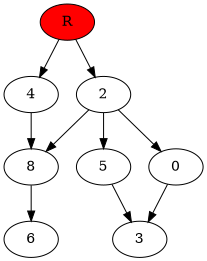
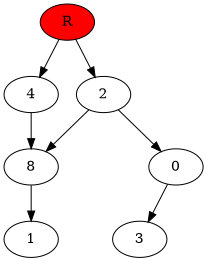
(104, 167) -> none
(31, 239) -> (31, 239)
